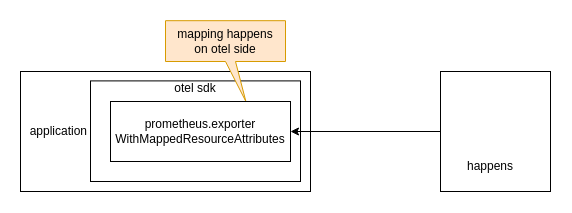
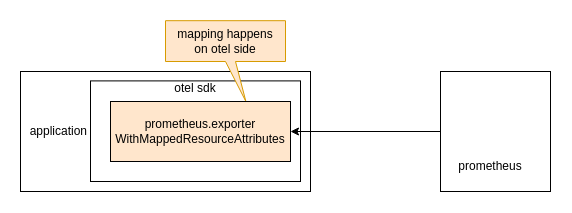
(201, 132) -> (201, 132)
(491, 167) -> (491, 167)
